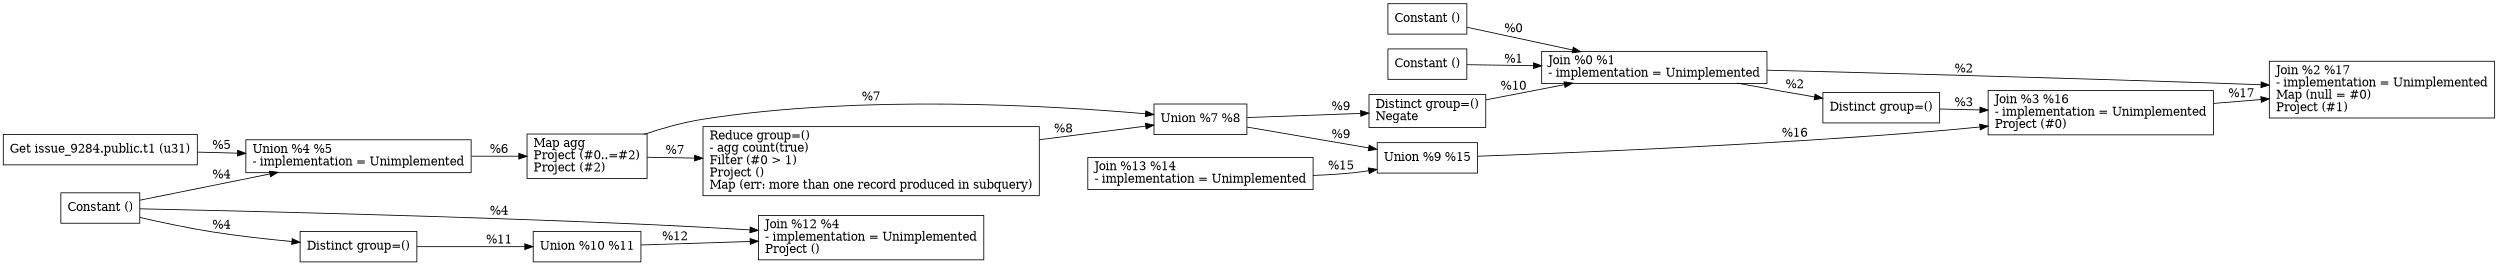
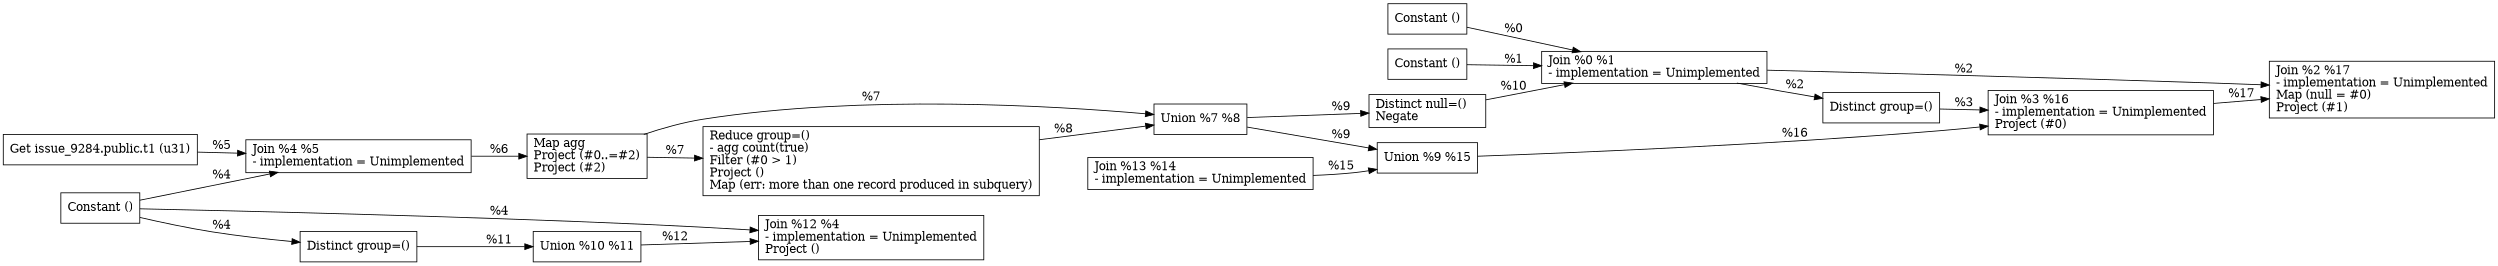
(1427, 111) -> (1427, 111)
(358, 156) -> (358, 156)
